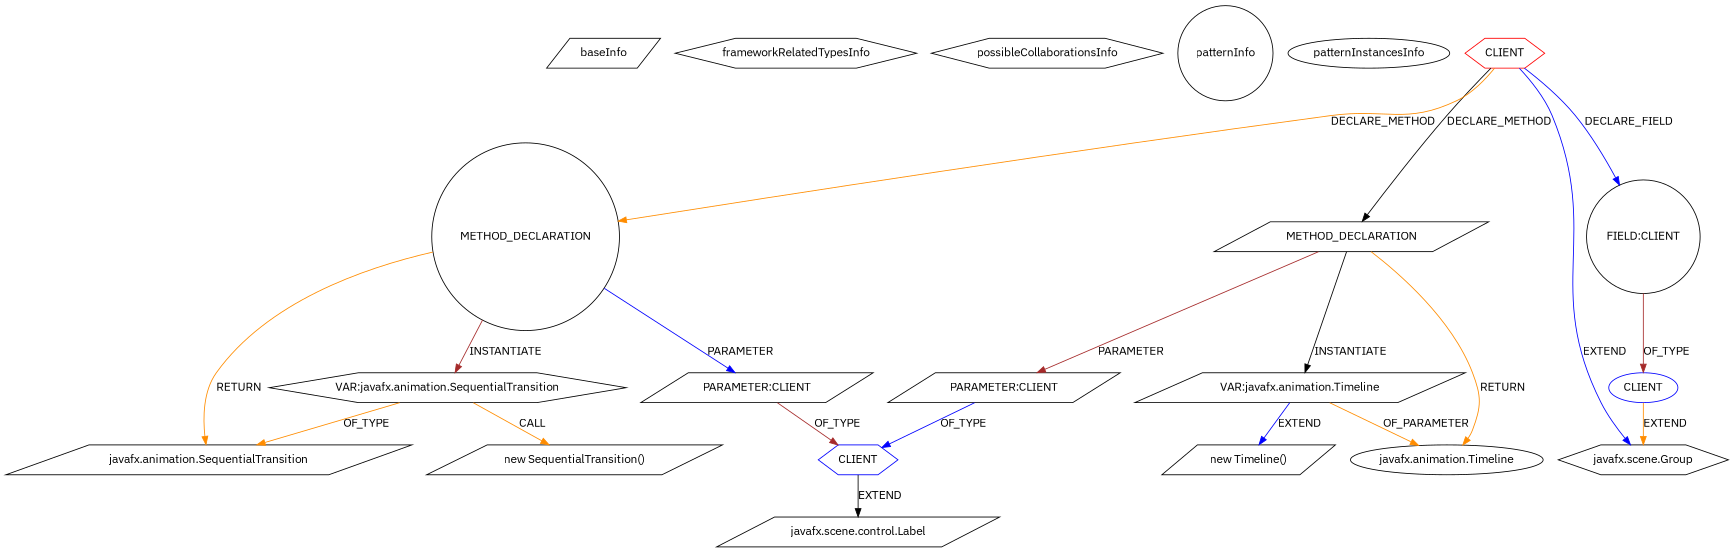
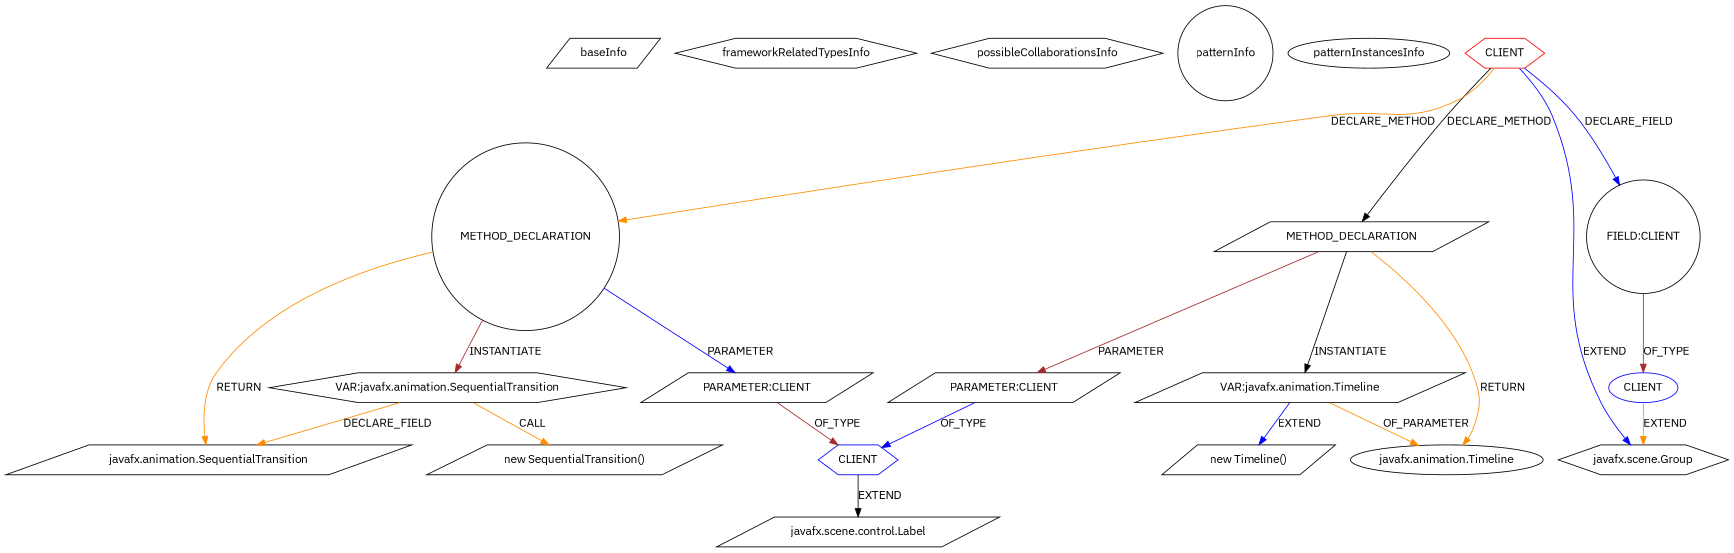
(366, 424) -> (388, 424)
